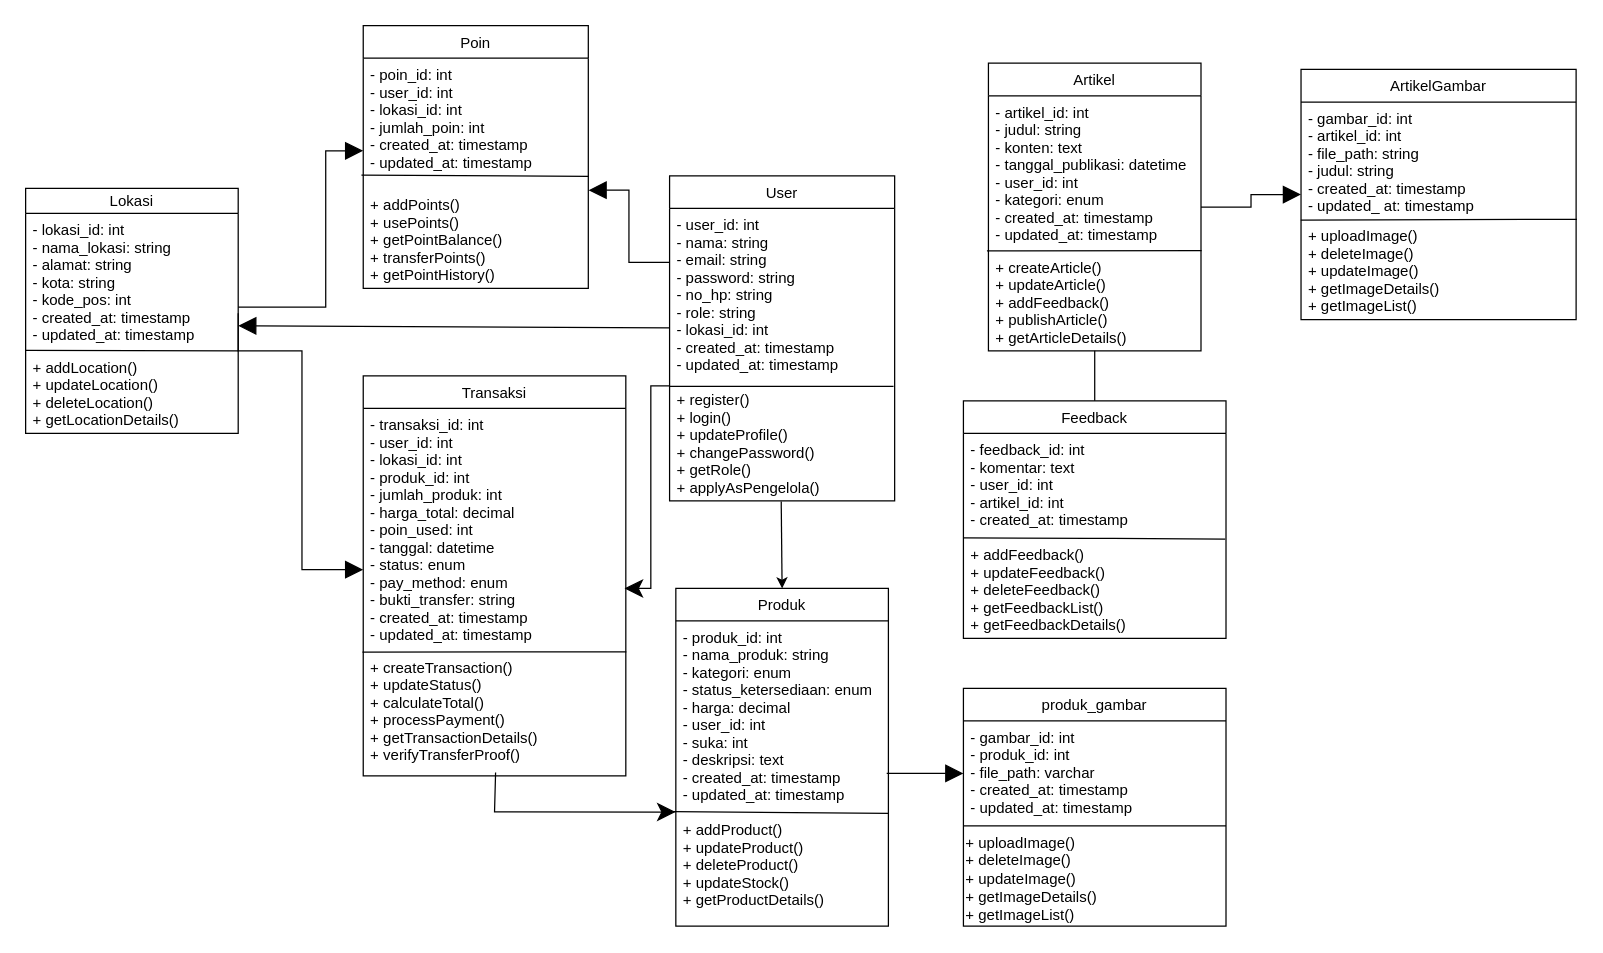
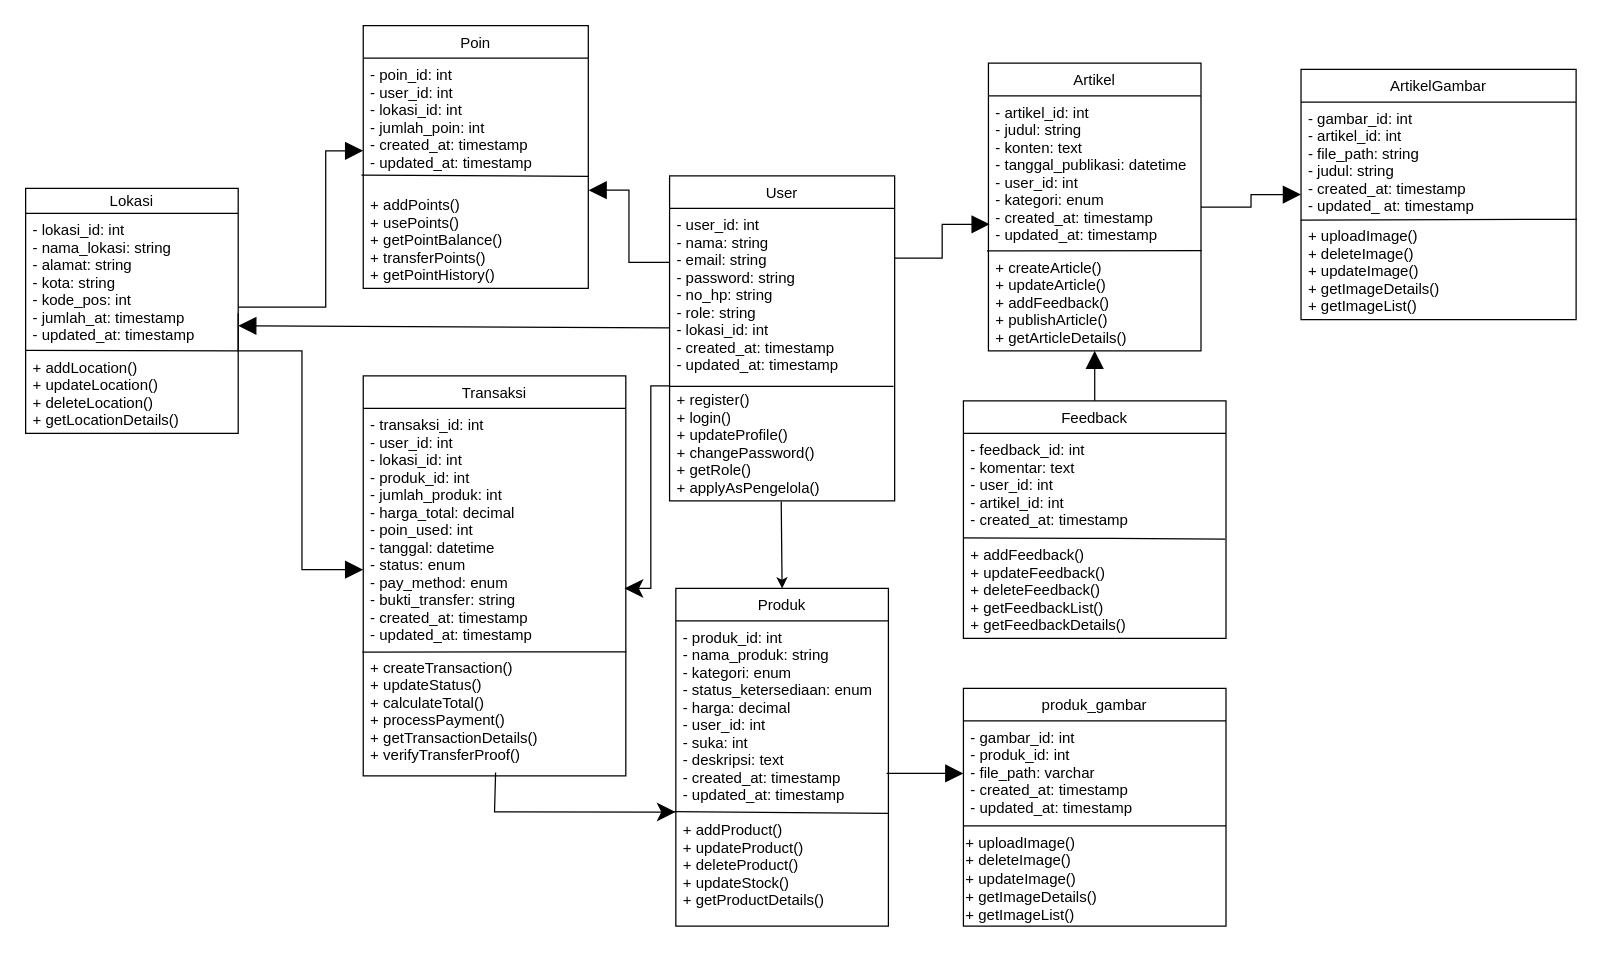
(86, 230) -> (86, 230)
none -> (942, 250)
(1094, 362) -> (1094, 369)
